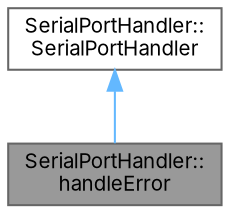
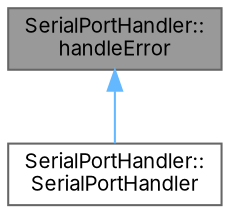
(115, 117) -> (115, 117)
